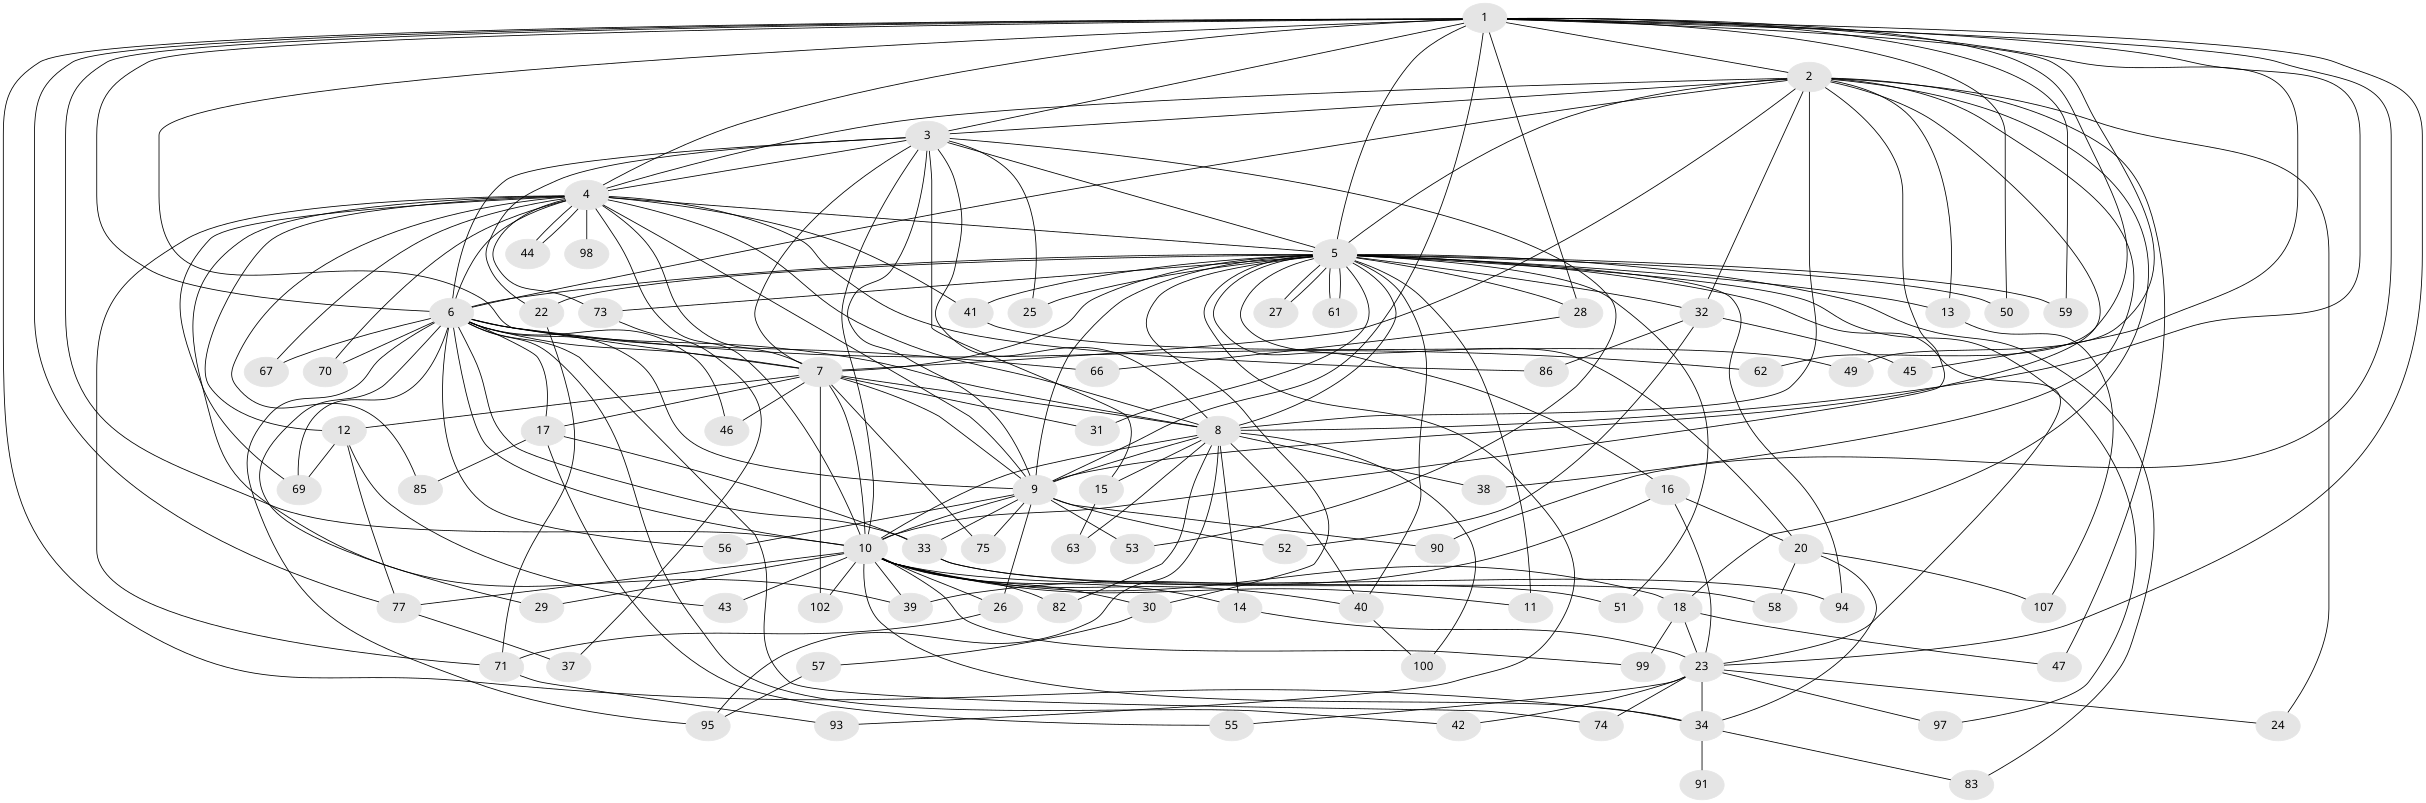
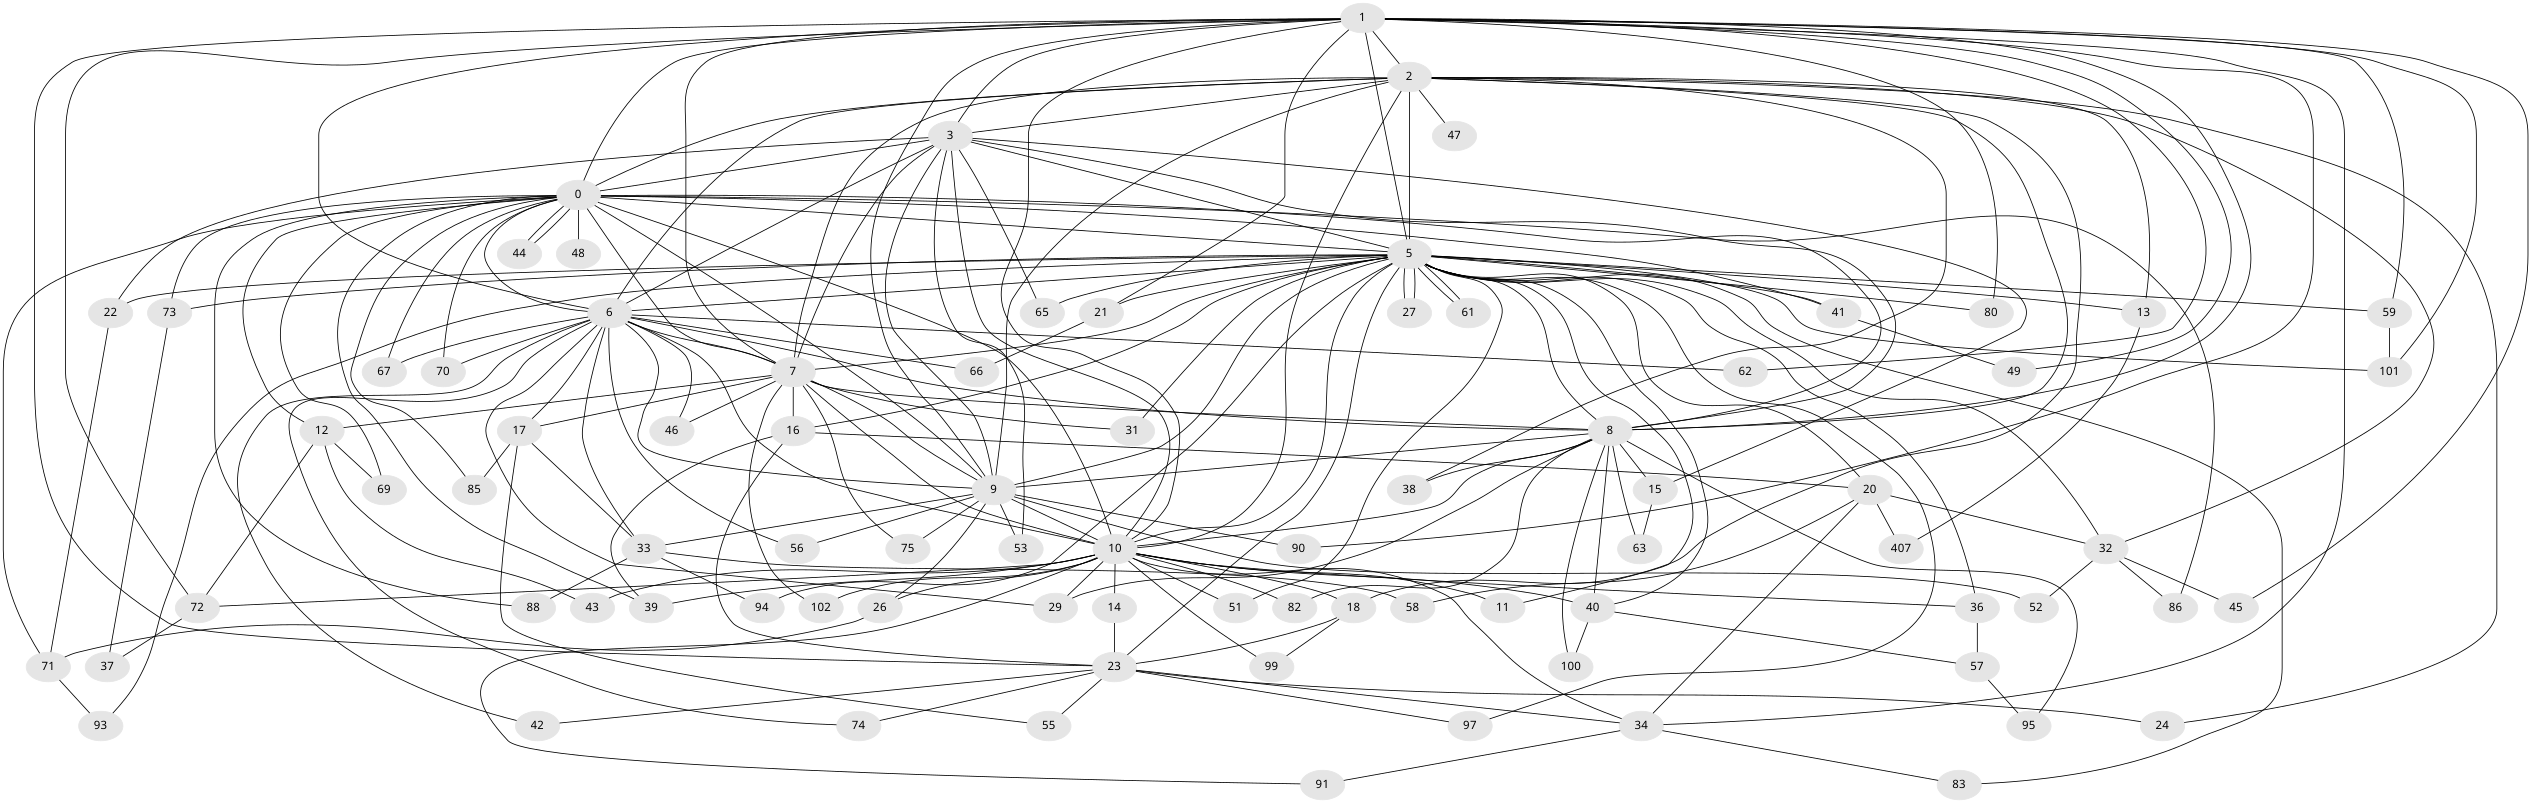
(587, 195) -> (579, 195)
(587, 254) -> (579, 254)
(1030, 313) -> (1042, 313)
(1581, 313) -> (1101, 313)
(2007, 313) -> (1991, 313)
none -> (2390, 372)
(366, 400) -> none
none -> (793, 402)
none -> (1322, 445)
(1229, 516) -> (1344, 559)
none -> (1988, 520)
(311, 598) -> none
(399, 608) -> (197, 608)
none -> (533, 608)
(1150, 608) -> (1977, 608)
(2044, 608) -> (1901, 549)
none -> (1785, 638)
(1869, 642) -> none
none -> (554, 752)
